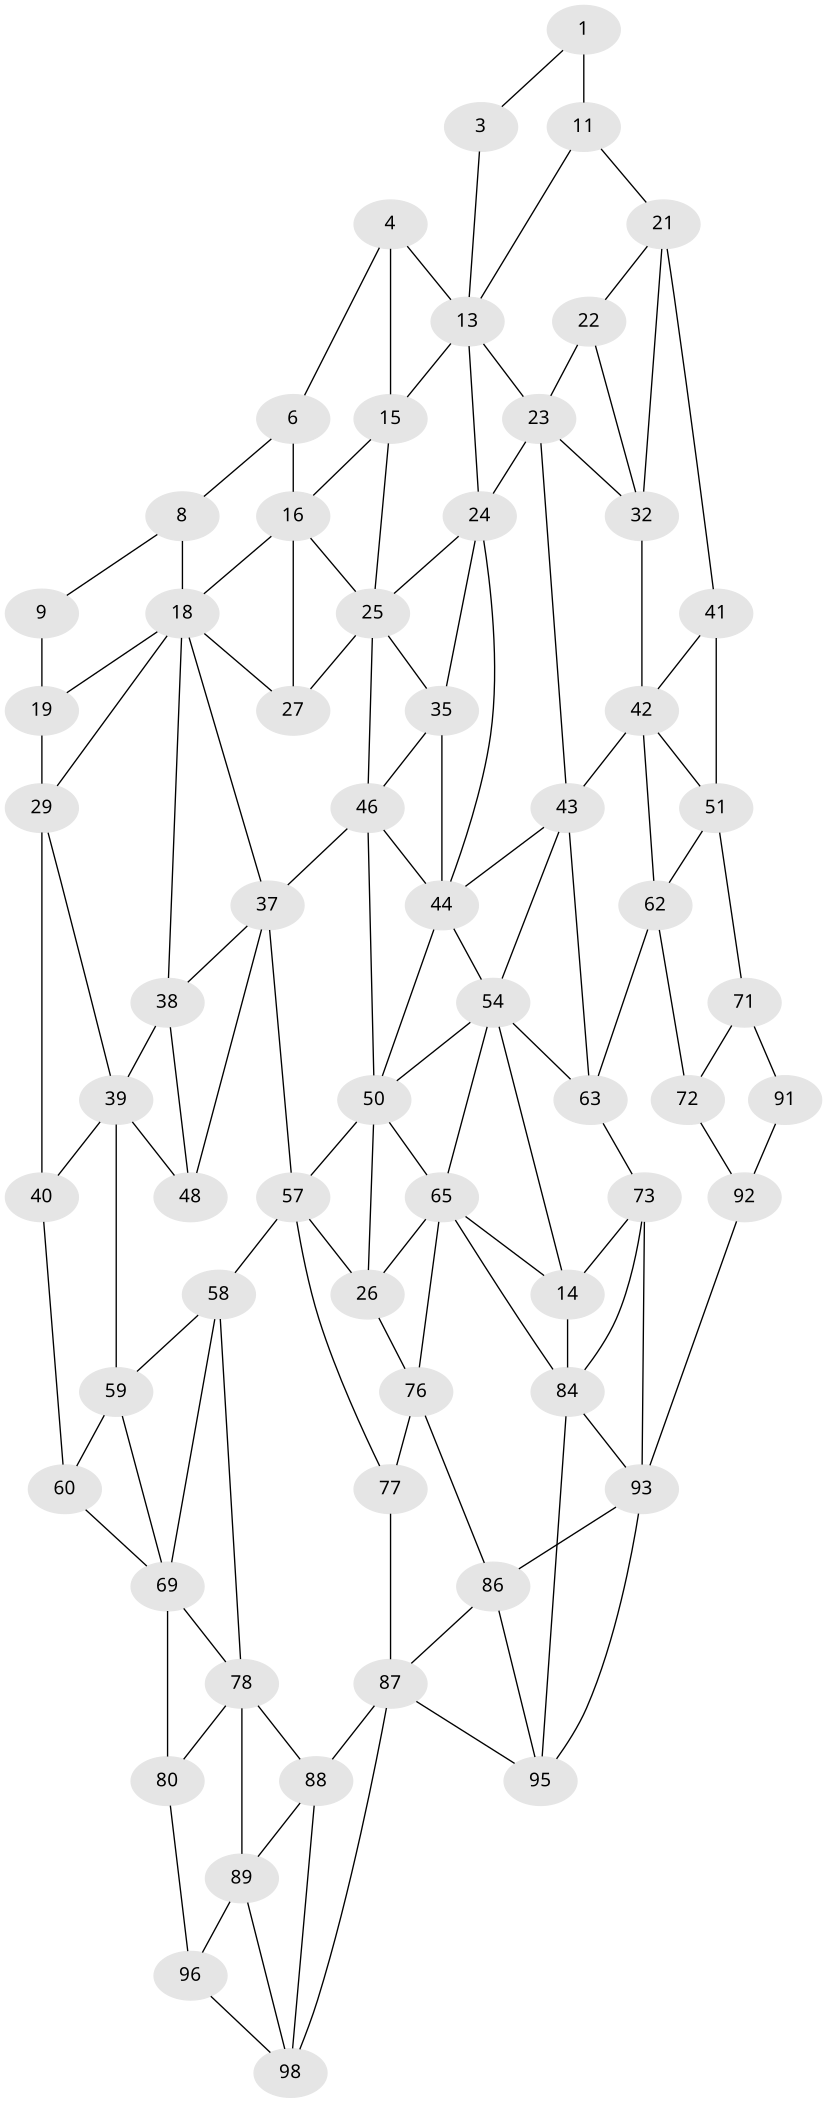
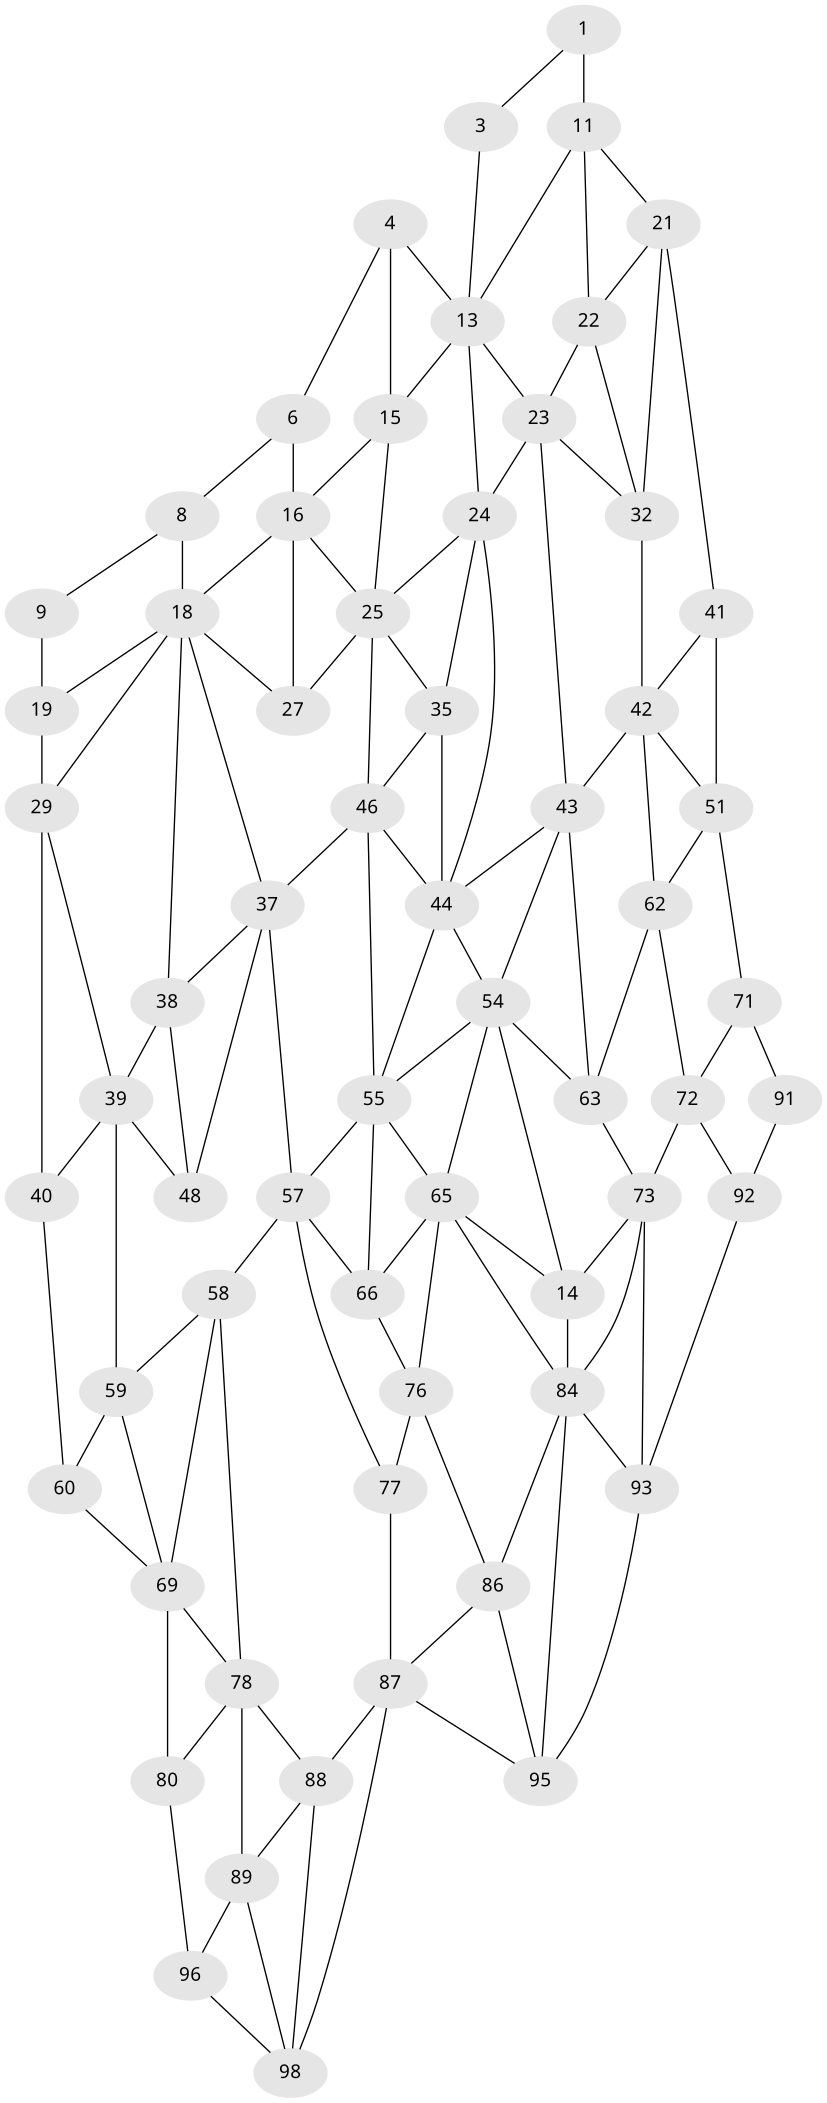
none -> (587, 224)
(374, 1100) -> (374, 1100)
none -> (666, 1149)
(368, 1295) -> (368, 1295)
(567, 1538) -> (531, 1489)
